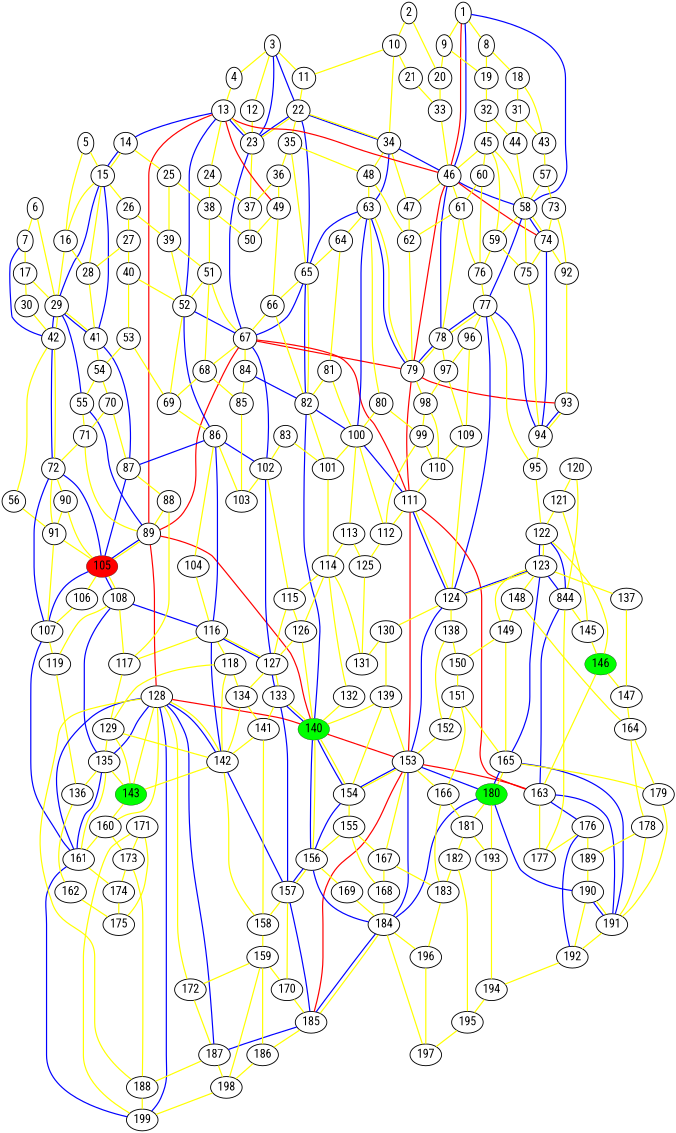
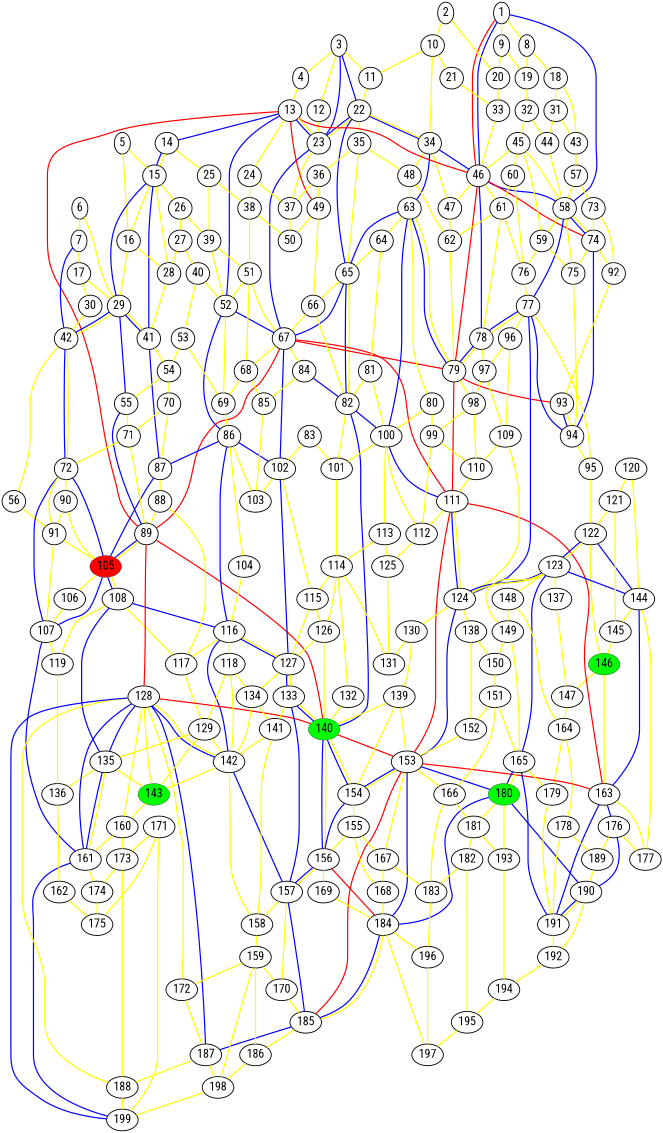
(565, 599) -> (639, 599)
(563, 887) -> (618, 866)
(332, 906) -> (353, 892)
